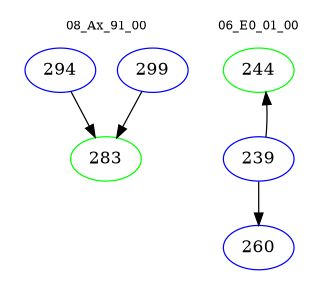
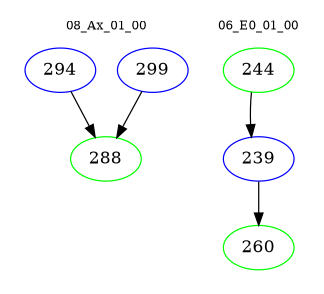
(107, 26) -> (107, 26)
(267, 121) -> (250, 108)
(106, 159) -> (106, 159)
(259, 248) -> (259, 248)
